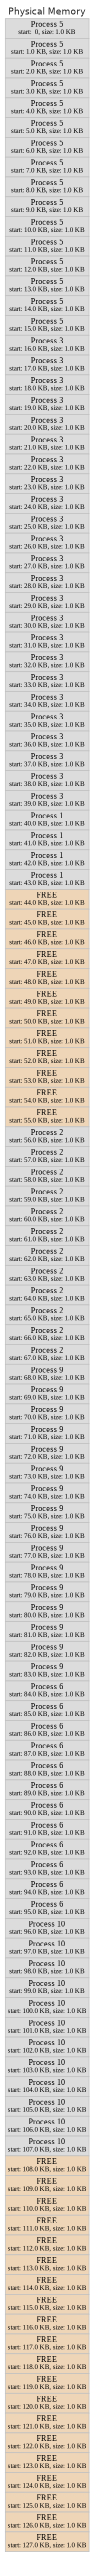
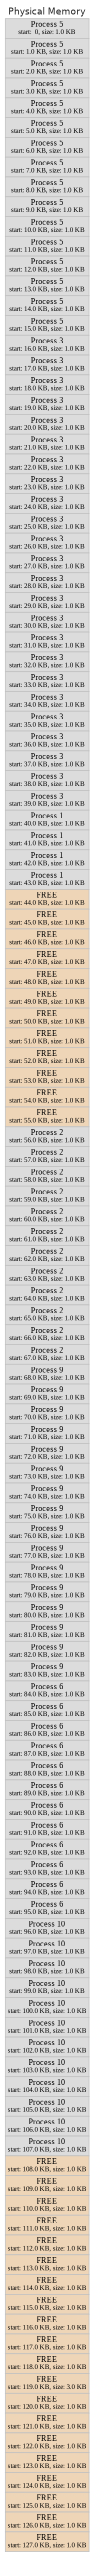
(47, 2387) -> (47, 2387)
